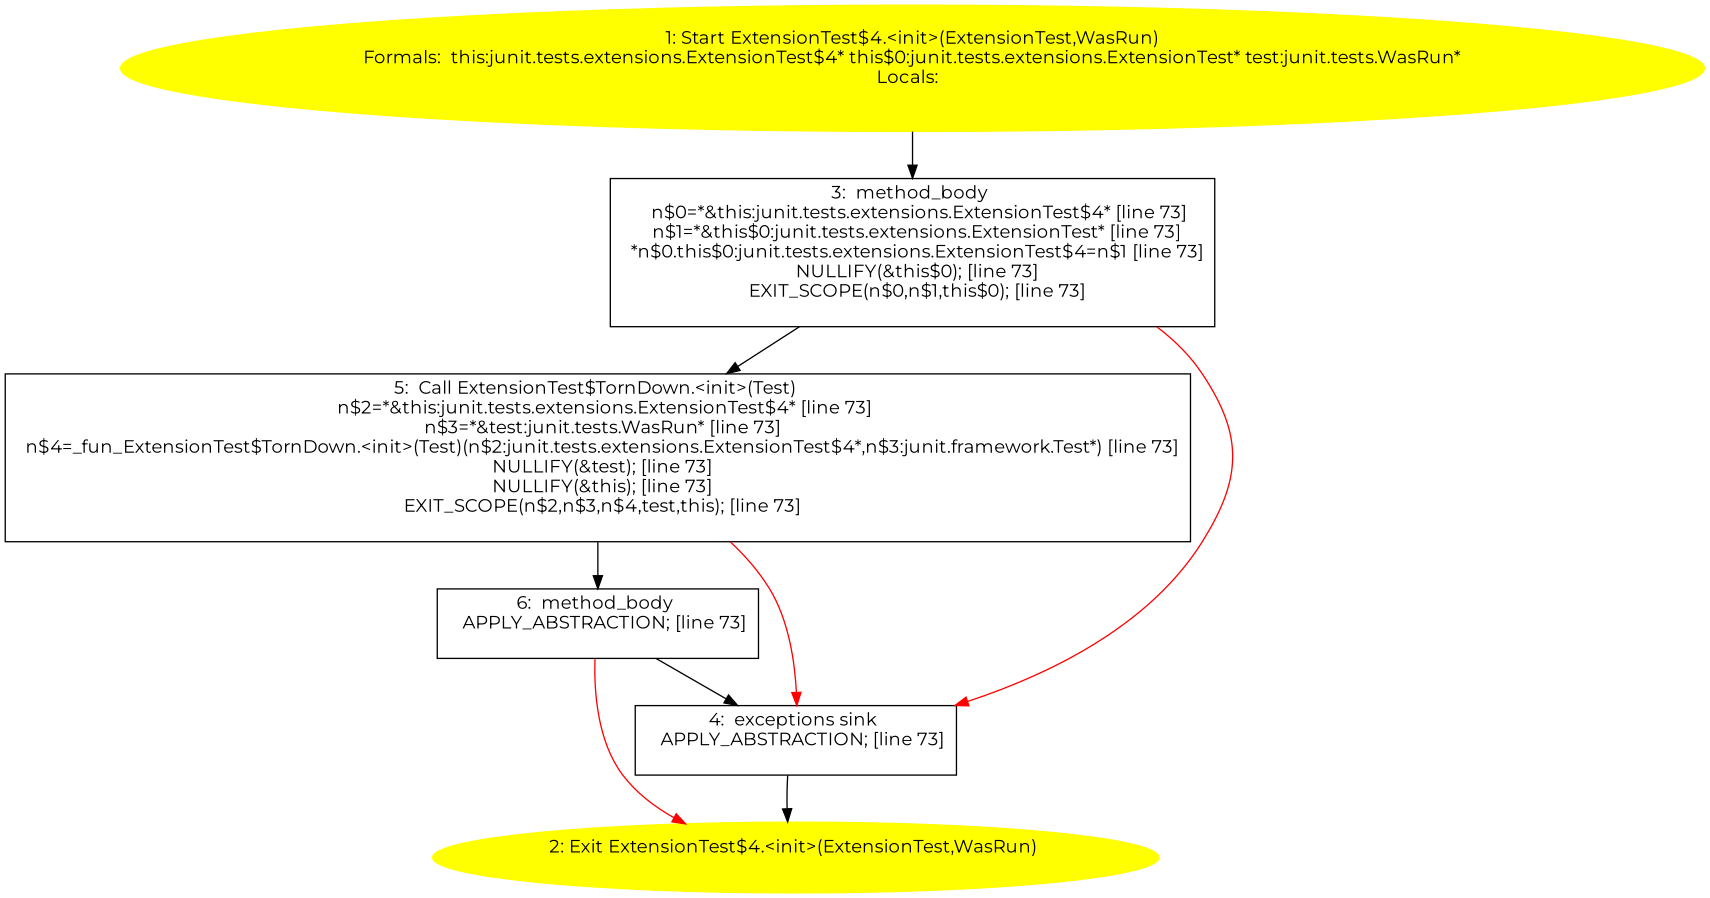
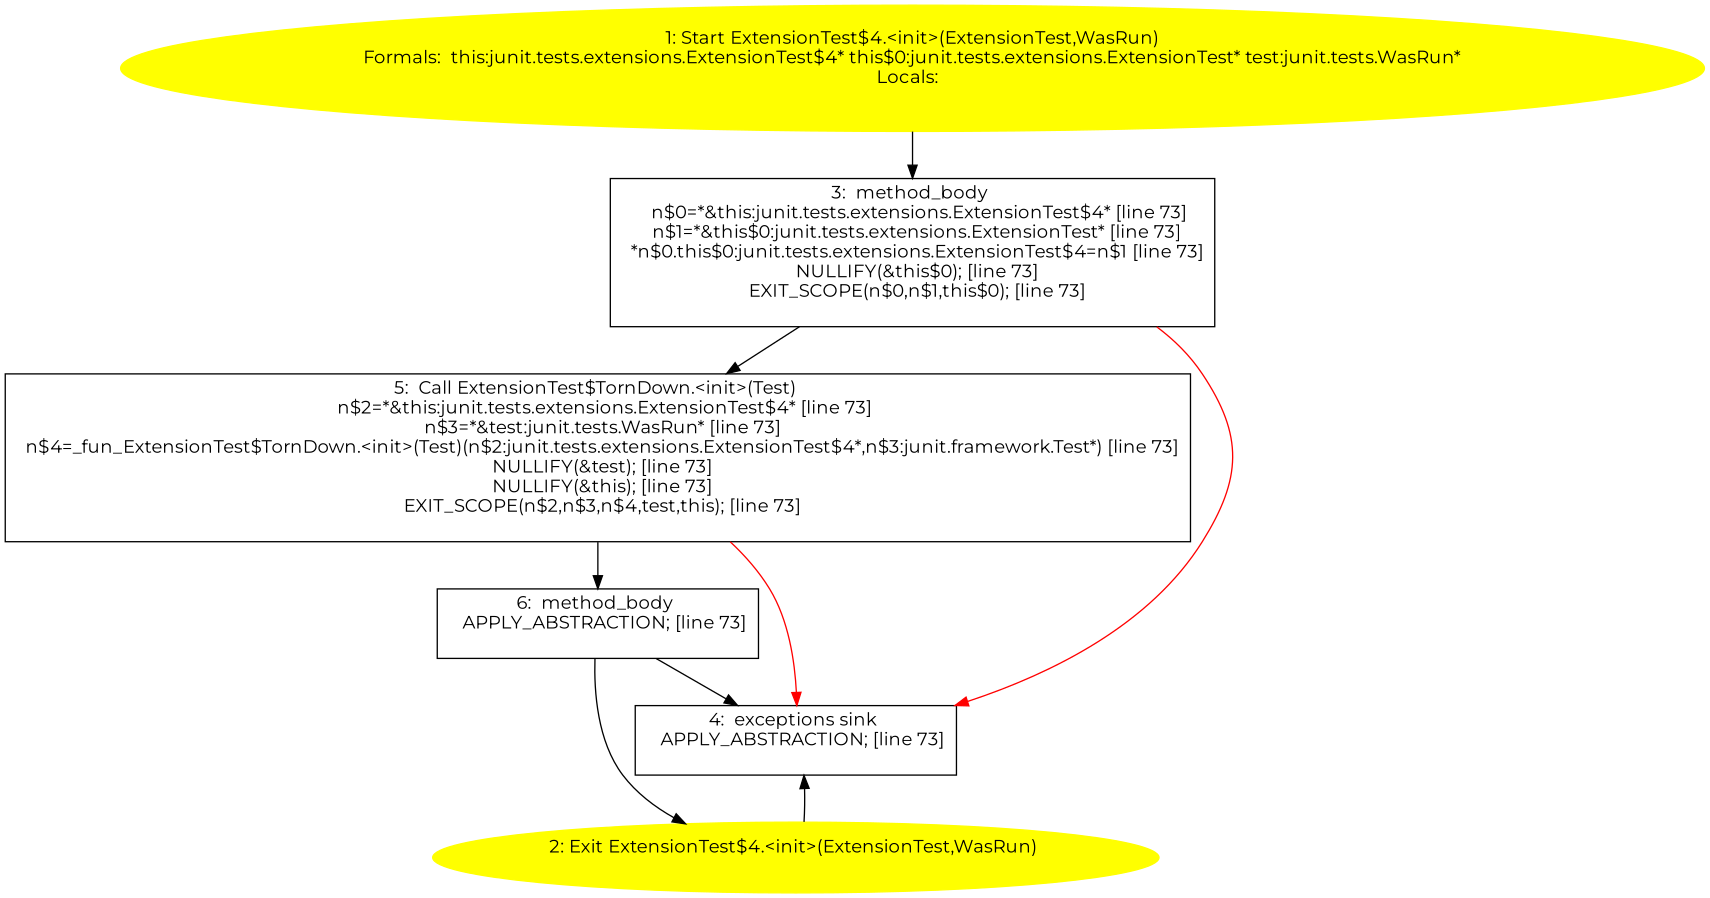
(609, 751) -> (609, 751)
(787, 792) -> (805, 805)
